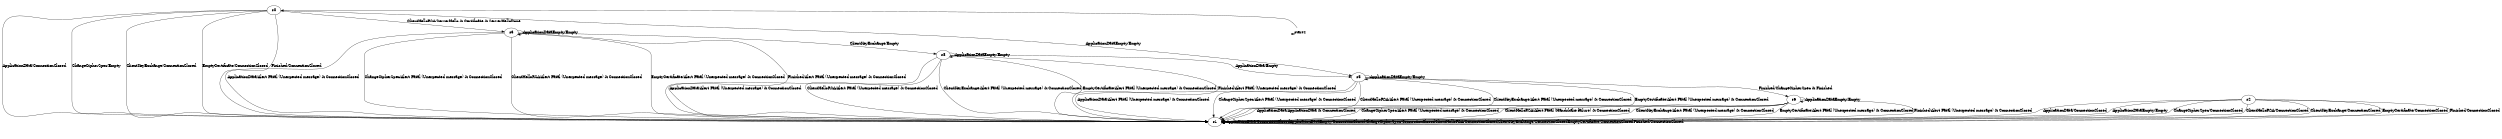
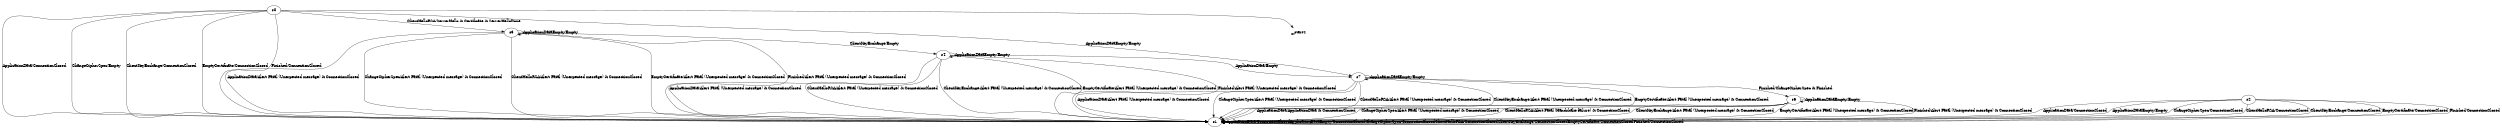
(792, 11) -> (787, 11)
(943, 55) -> (943, 55)
(1358, 77) -> (1358, 77)
